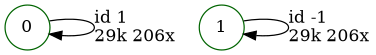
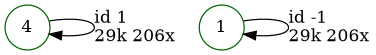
(28, 28) -> (28, 28)
